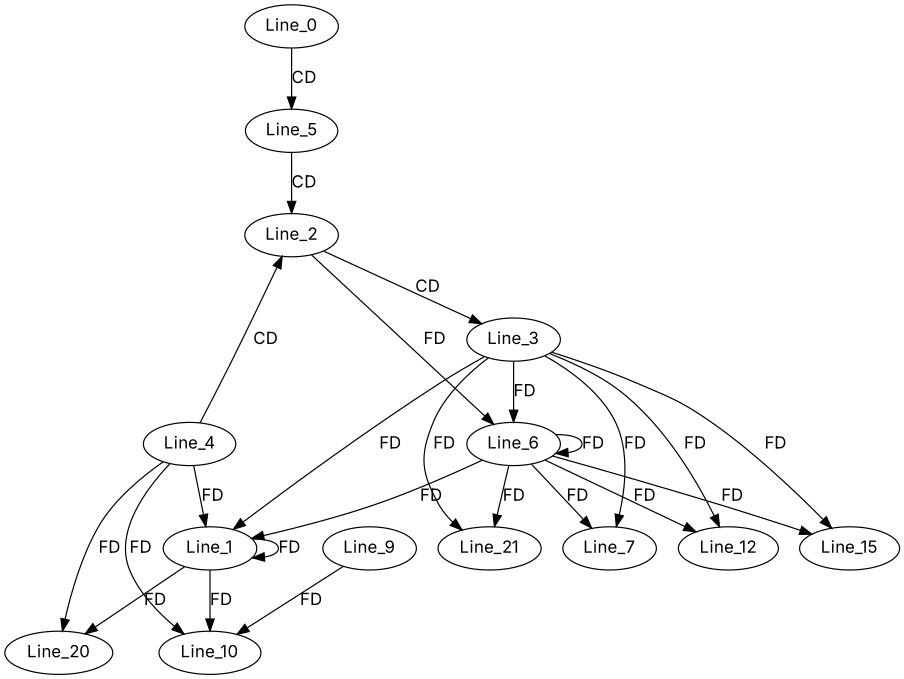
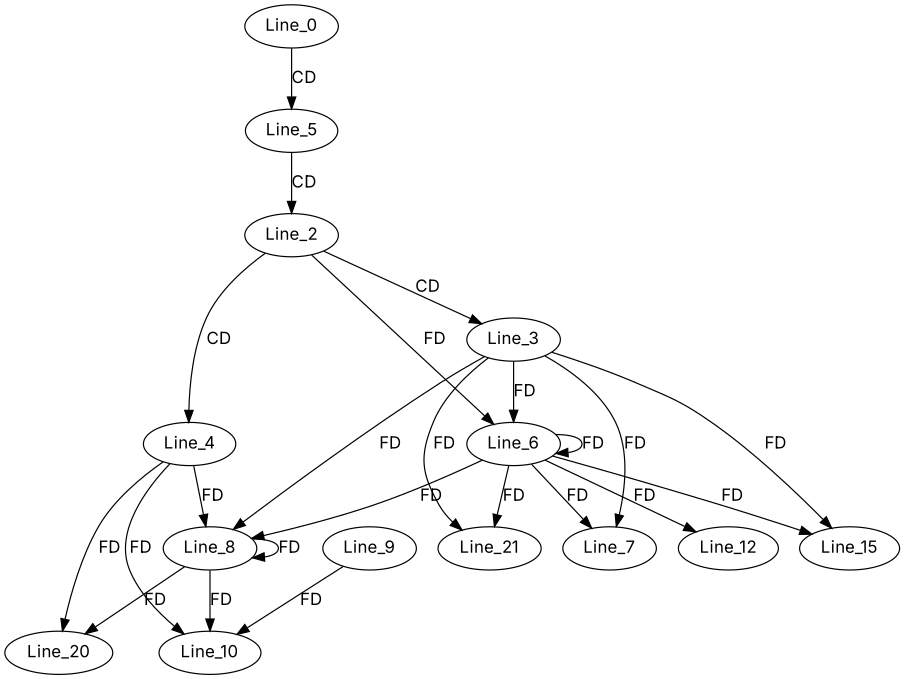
(239, 346) -> (205, 321)
(648, 418) -> none
(210, 548) -> (210, 548)
